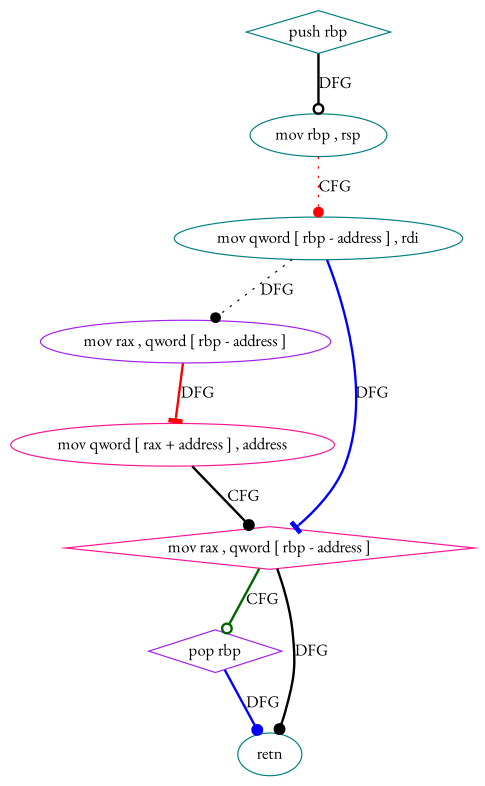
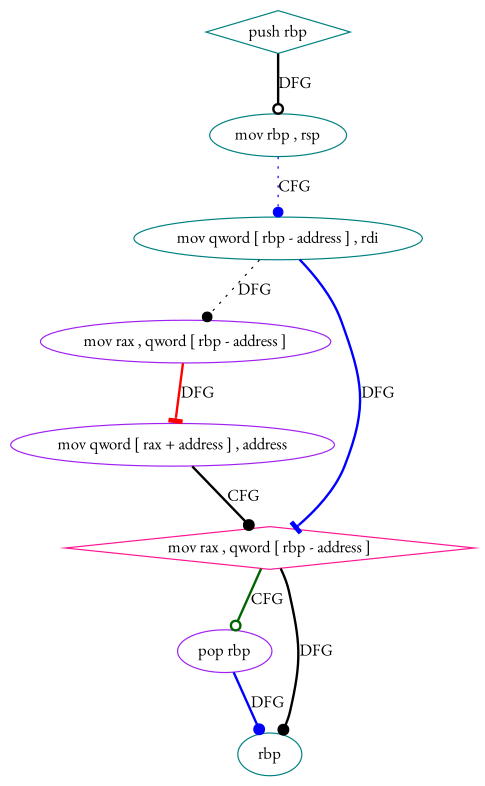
(318, 182) -> (278, 182)
(173, 445) -> (173, 445)
(215, 651) -> (225, 651)
(270, 754) -> (270, 754)
